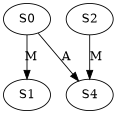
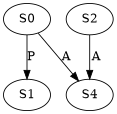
(31, 57) -> (31, 57)
(96, 57) -> (96, 57)
